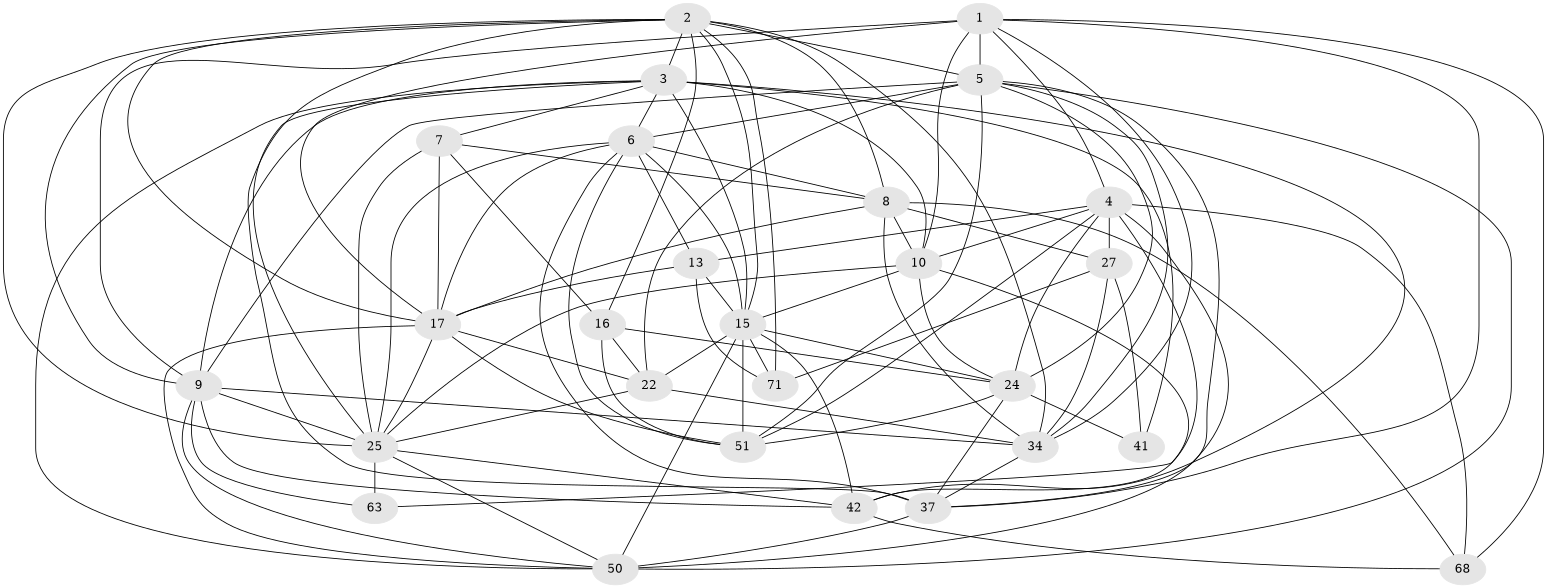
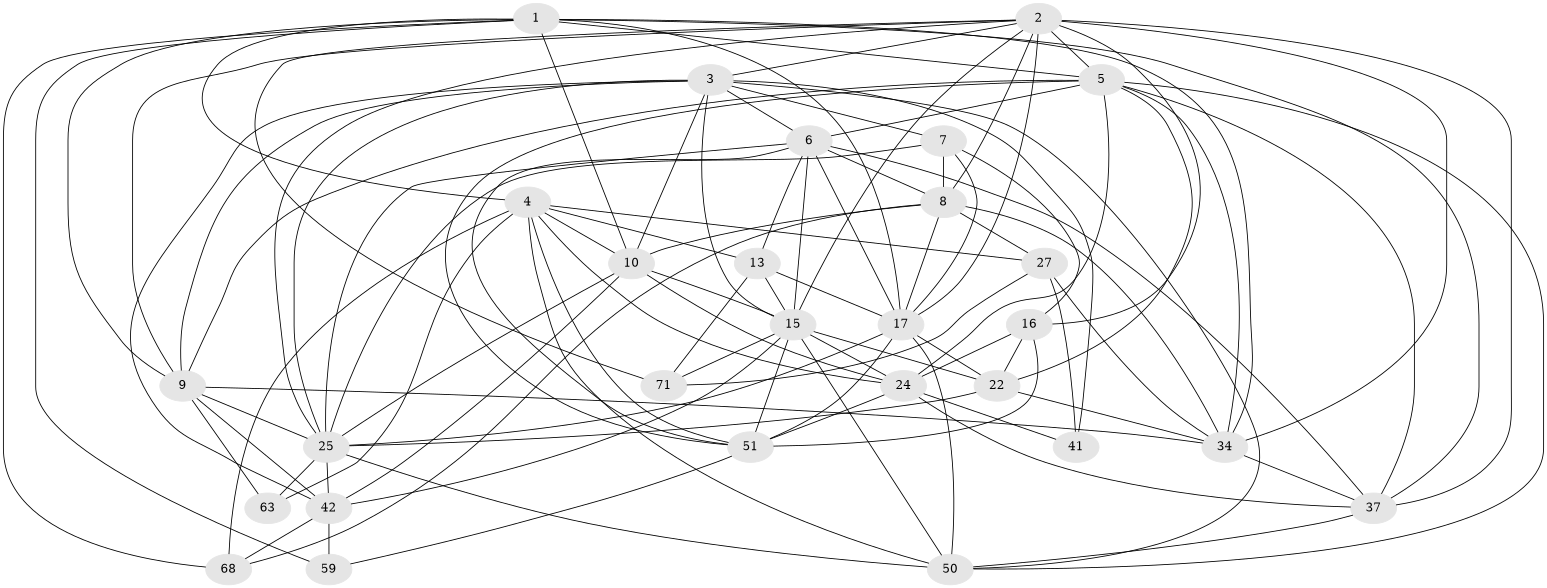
(351, 532) -> none
none -> (329, 570)
